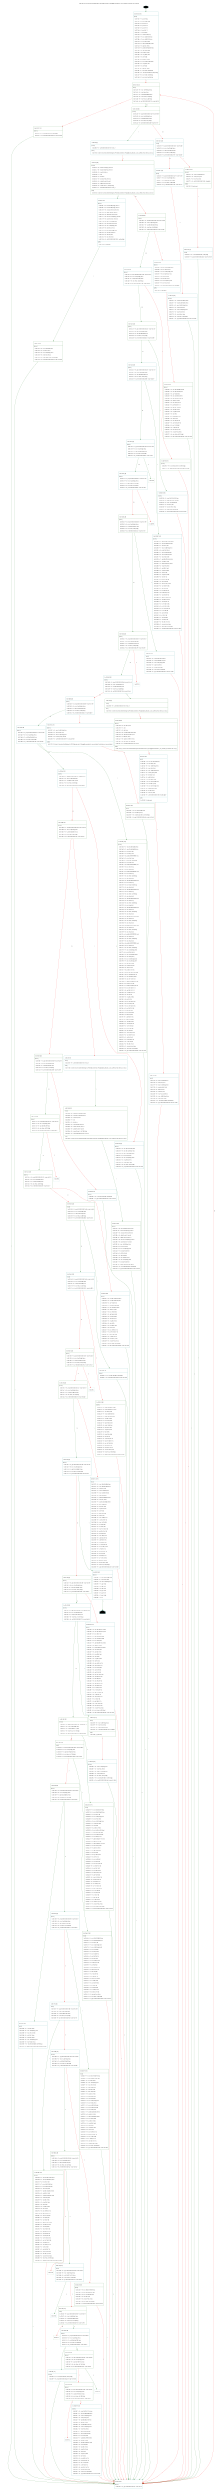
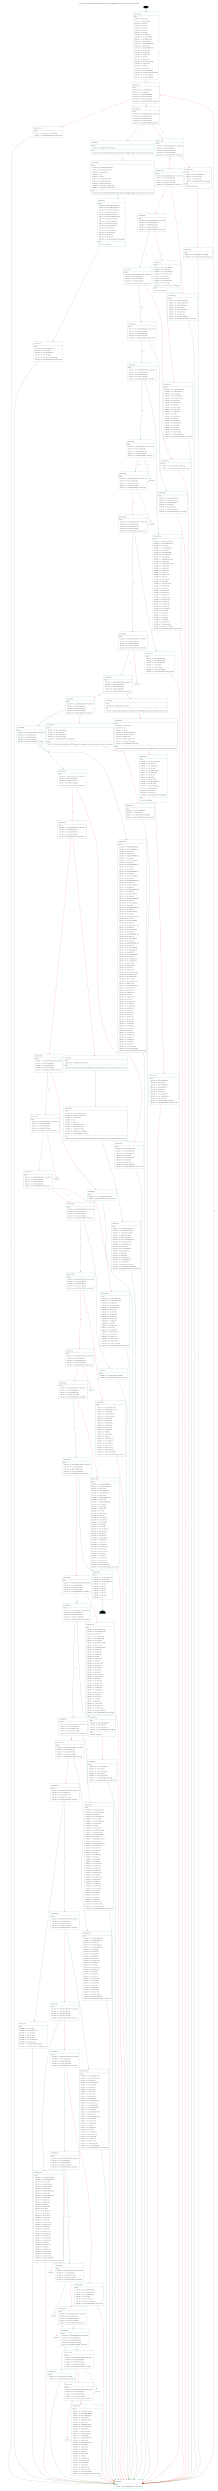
(140, 204) -> (161, 200)
